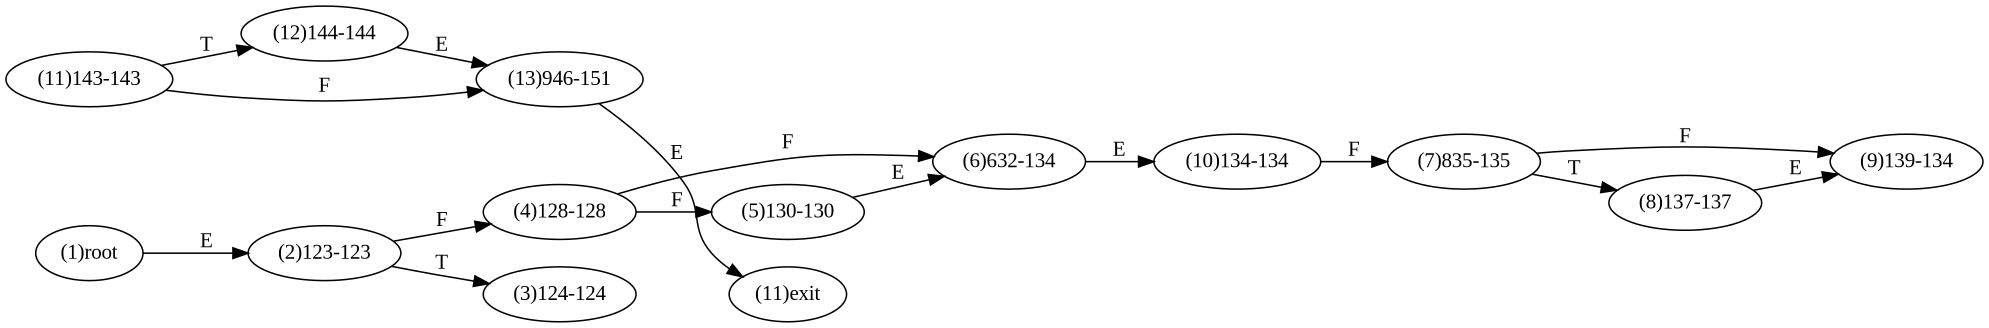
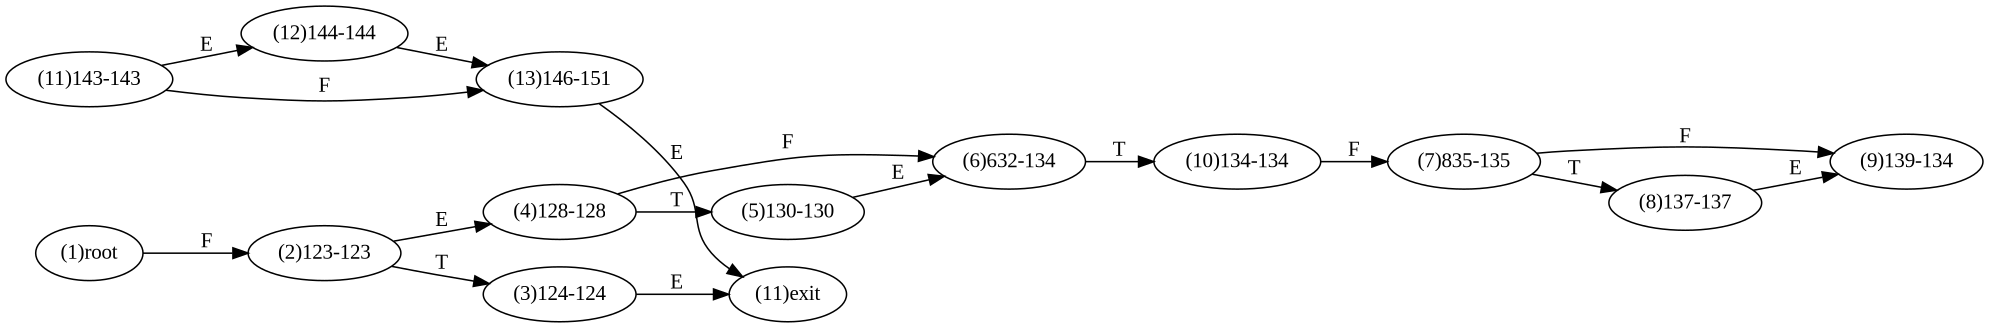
(207, 45) -> (207, 45)
(560, 79) -> (560, 79)
(1120, 150) -> (1120, 150)
(677, 201) -> (677, 201)
(442, 220) -> (442, 220)
(207, 242) -> (207, 242)
none -> (675, 294)
